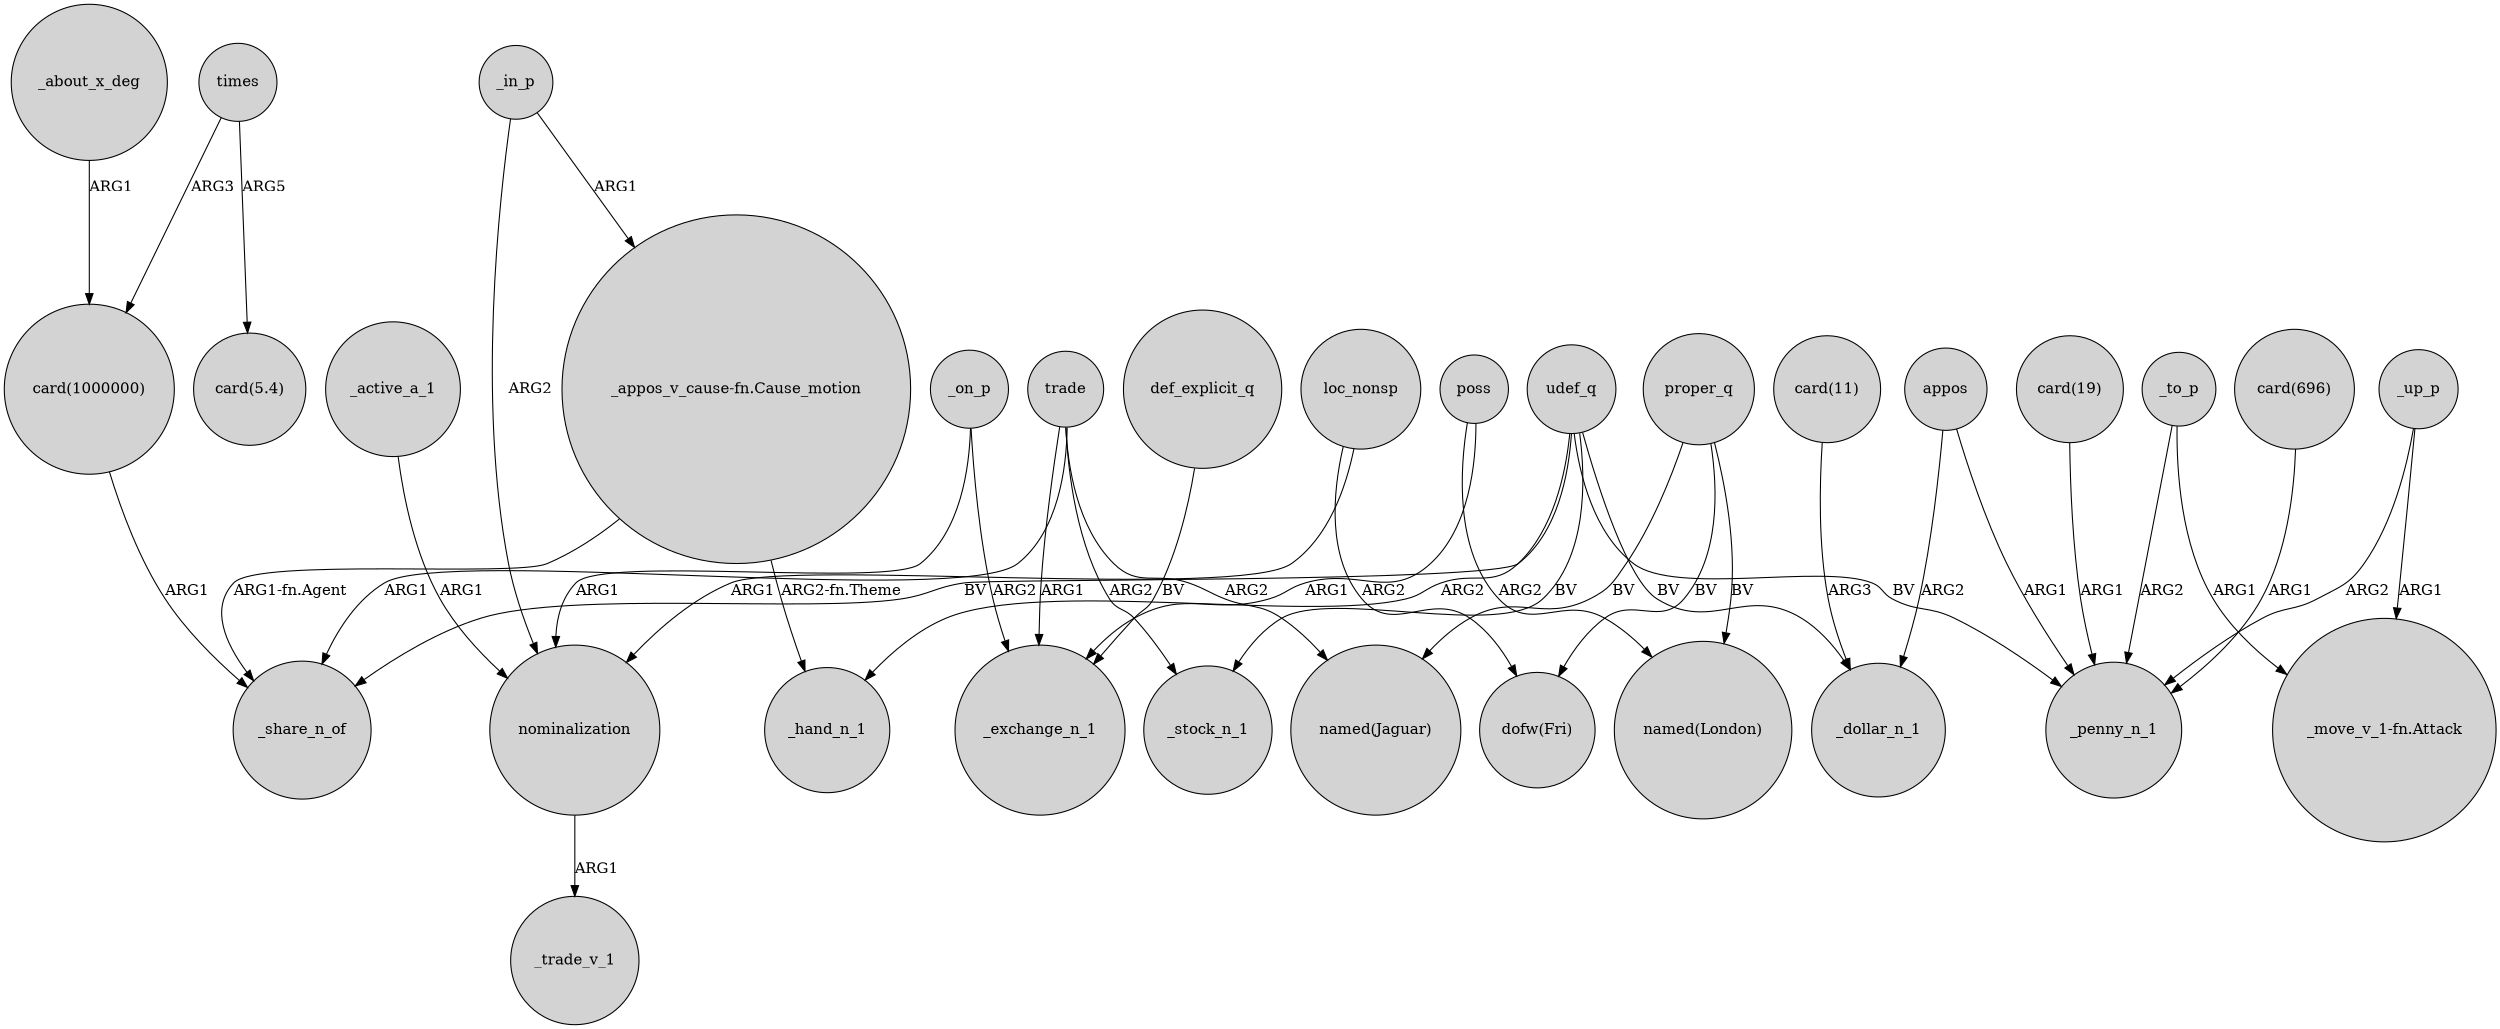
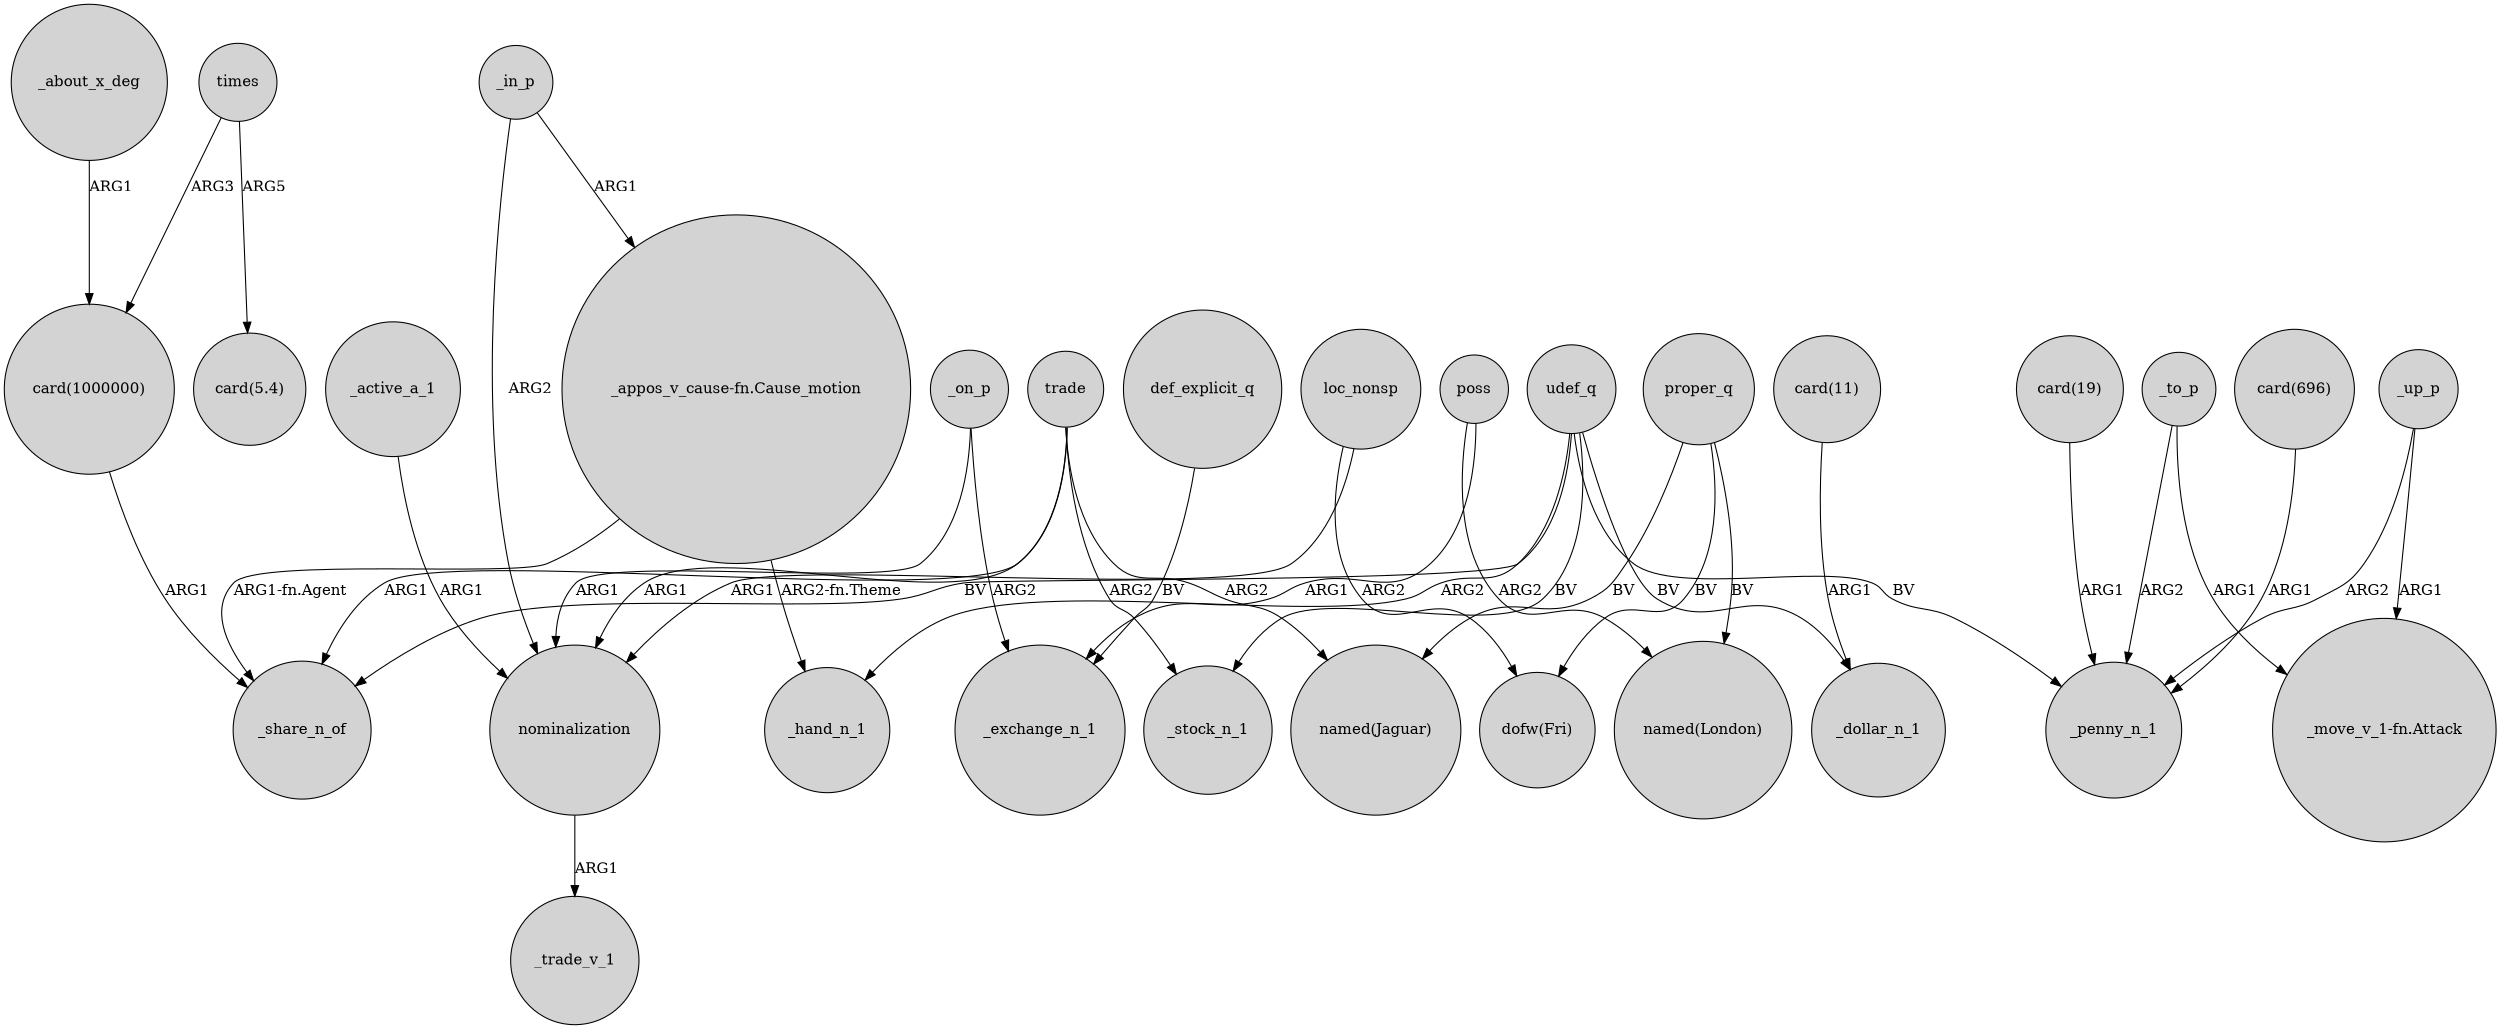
(1946, 389) -> none
(1044, 546) -> (870, 579)
(1850, 591) -> (1850, 591)
